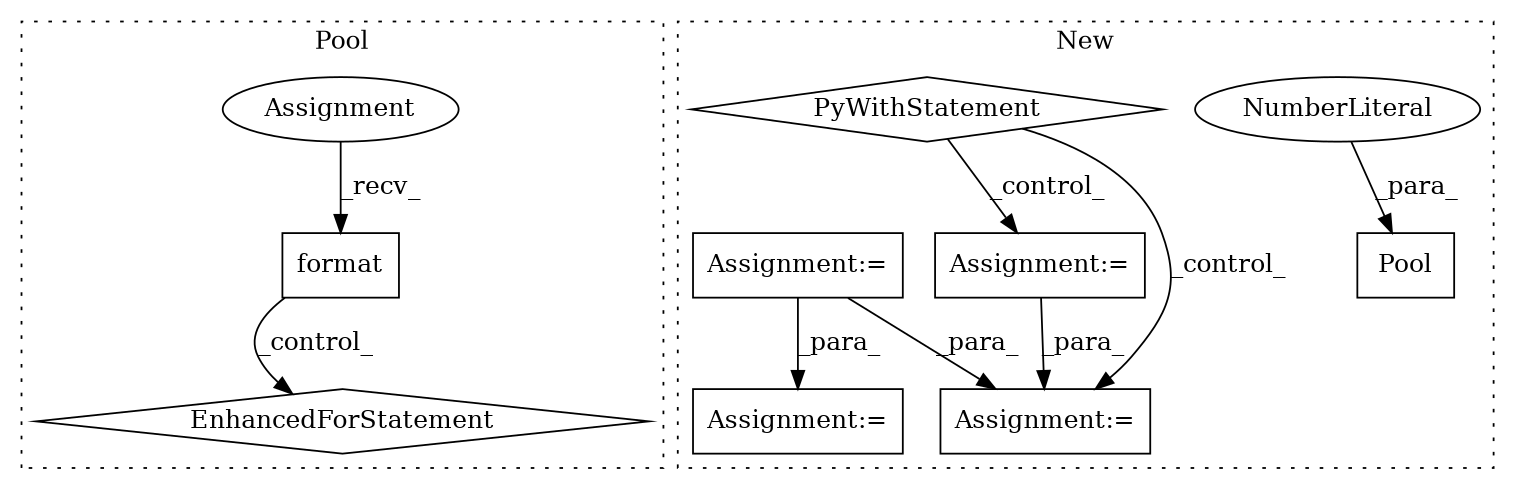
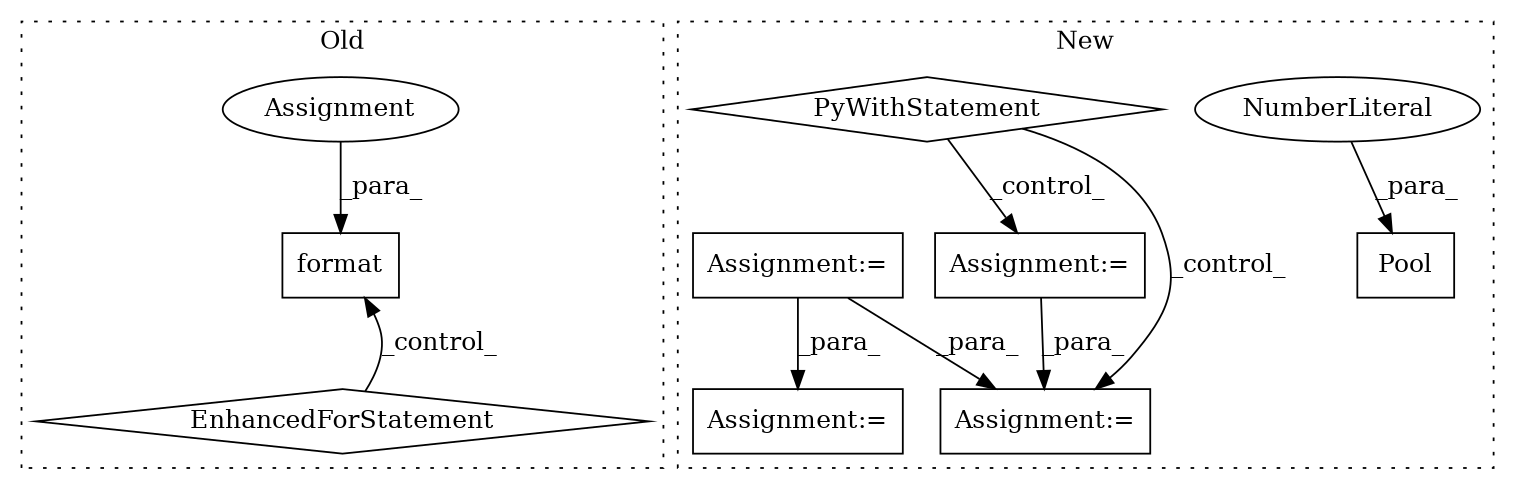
(342, 42) -> (342, 42)
(381, 187) -> (381, 187)
(255, 338) -> (381, 354)
